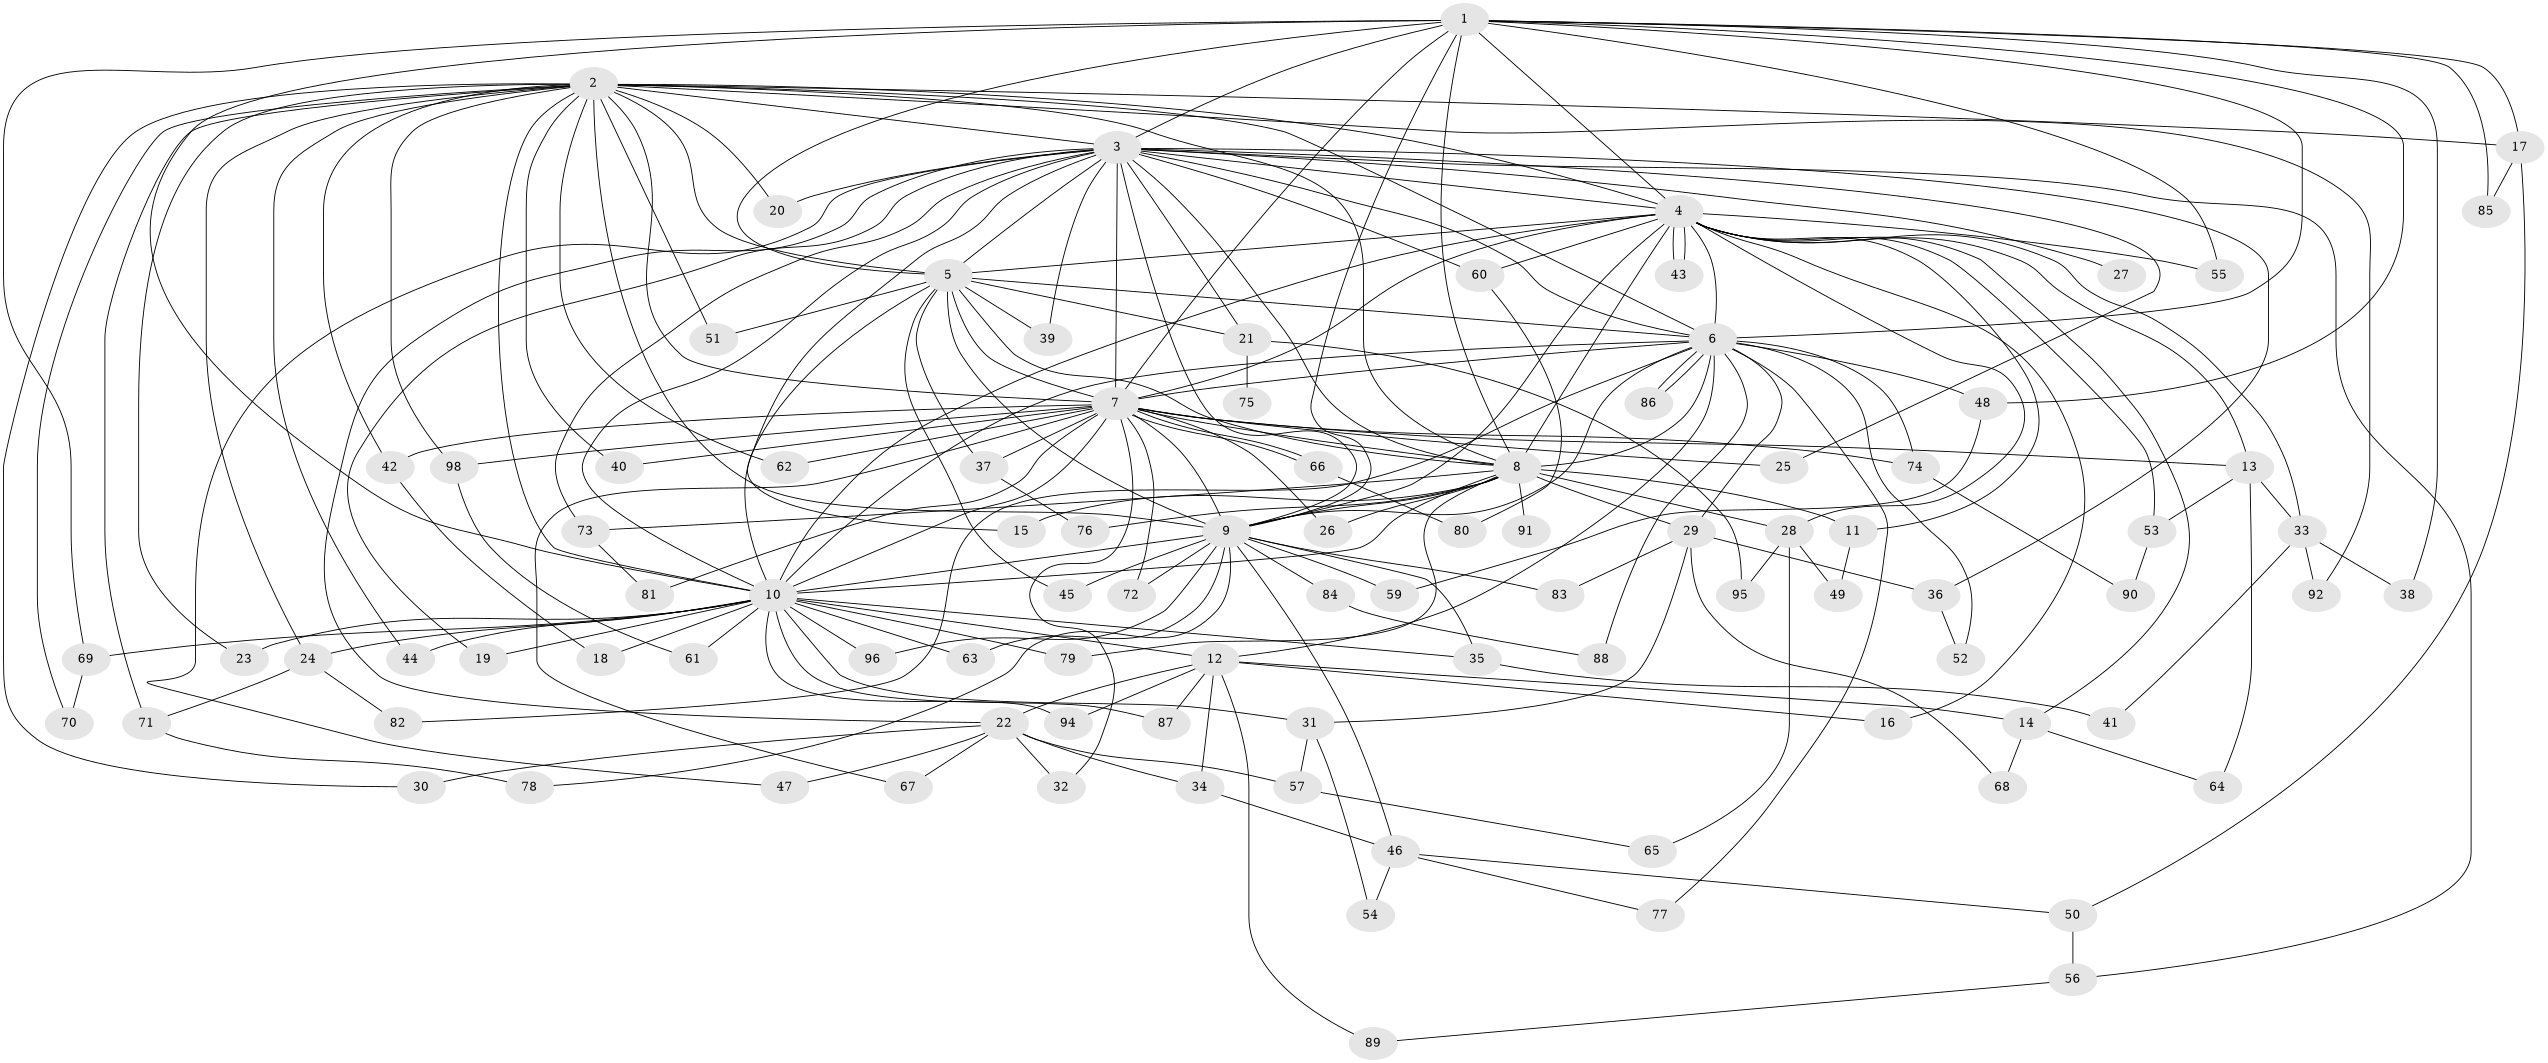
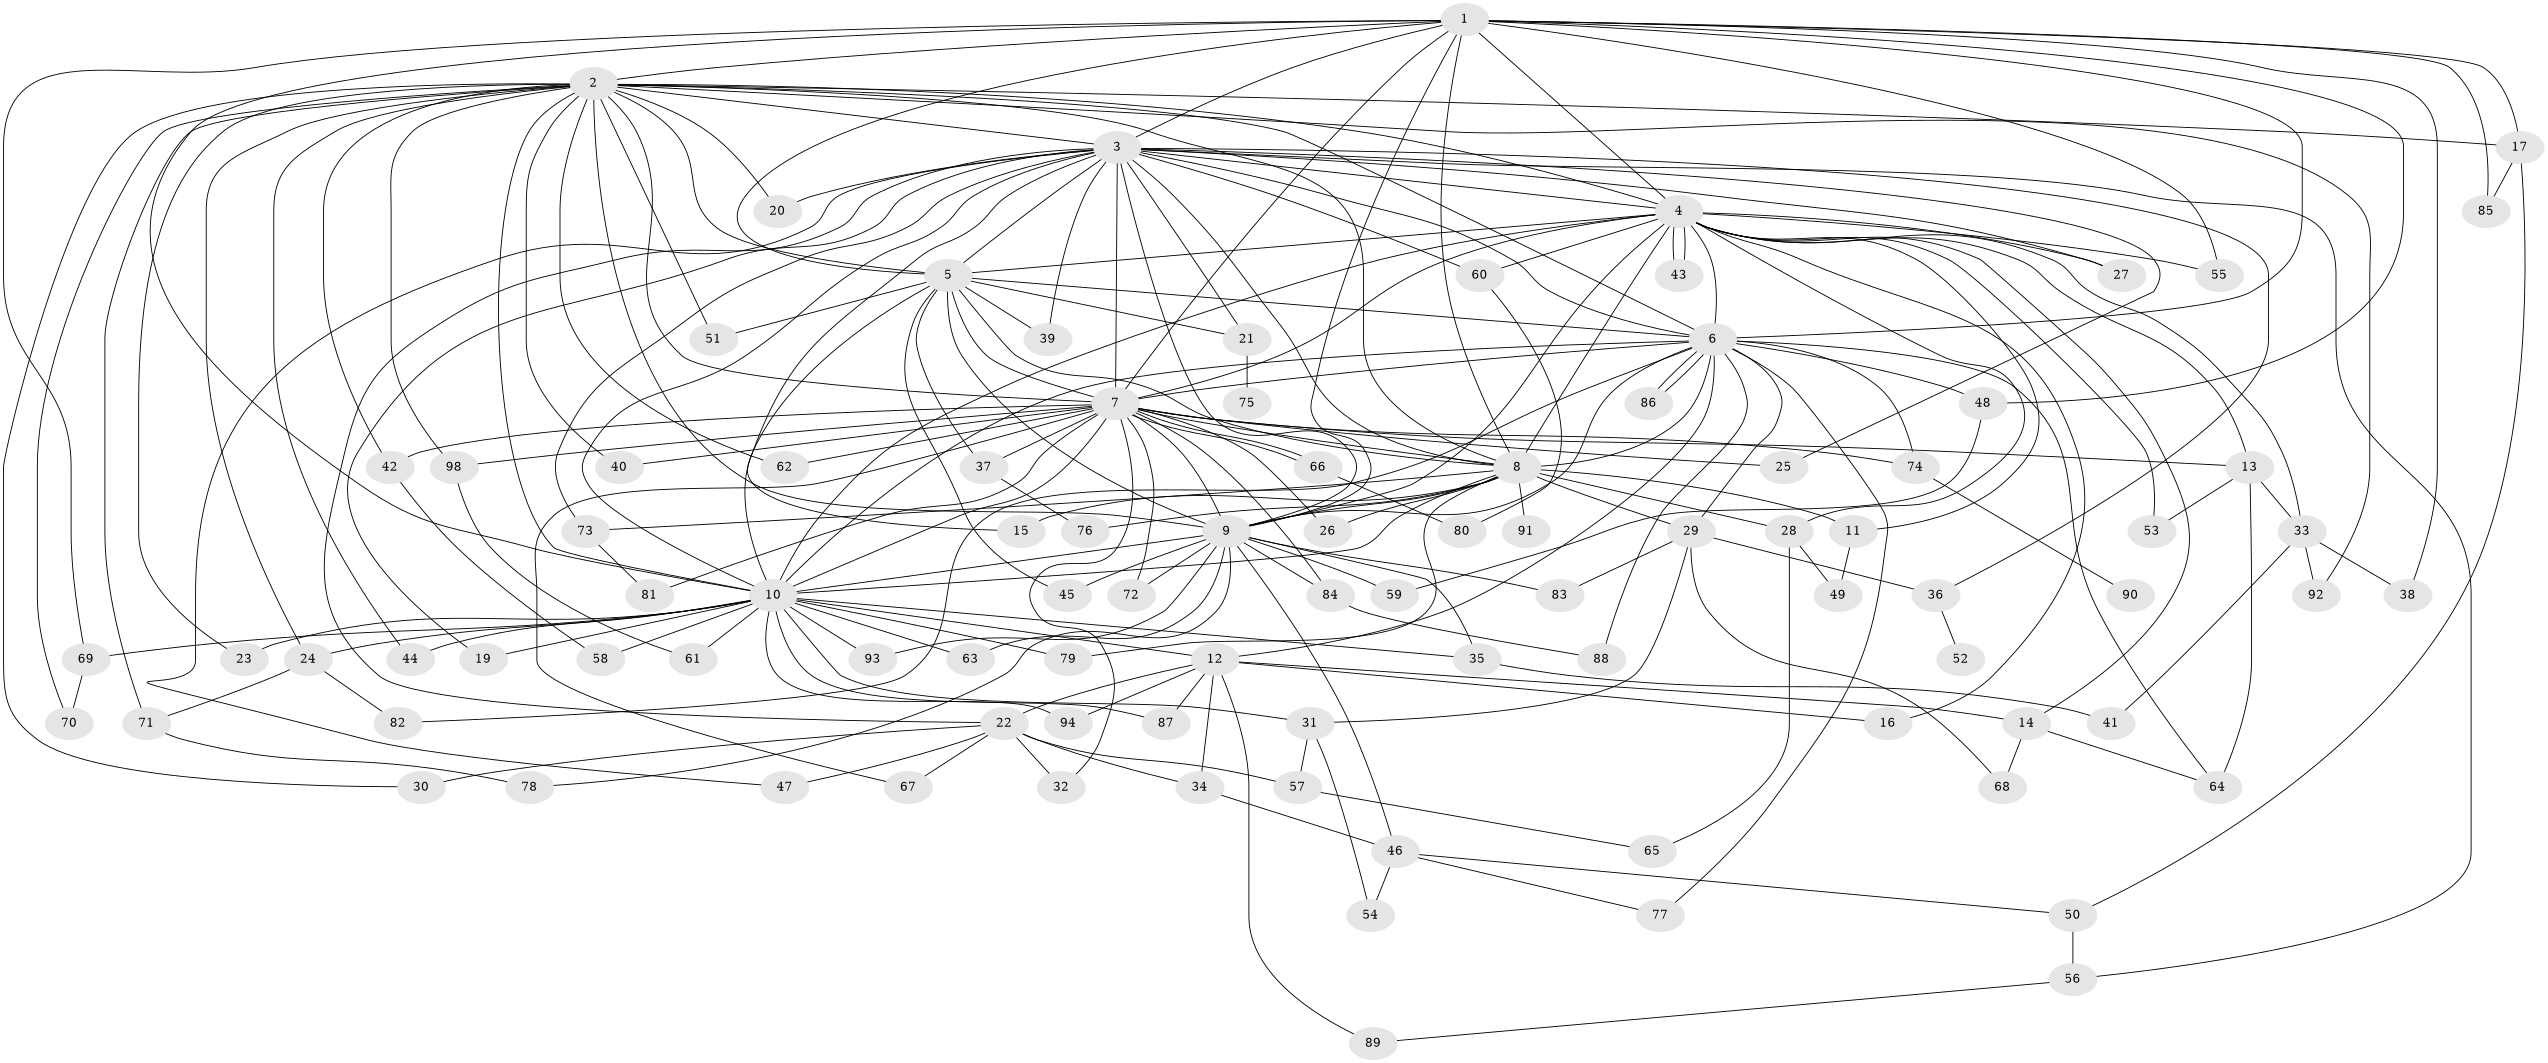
none -> (1028, 44)
none -> (1905, 227)
(1876, 470) -> (2060, 449)
none -> (1239, 484)
(2141, 564) -> none
(1740, 596) -> none
(601, 660) -> (601, 660)
(873, 660) -> (873, 660)
